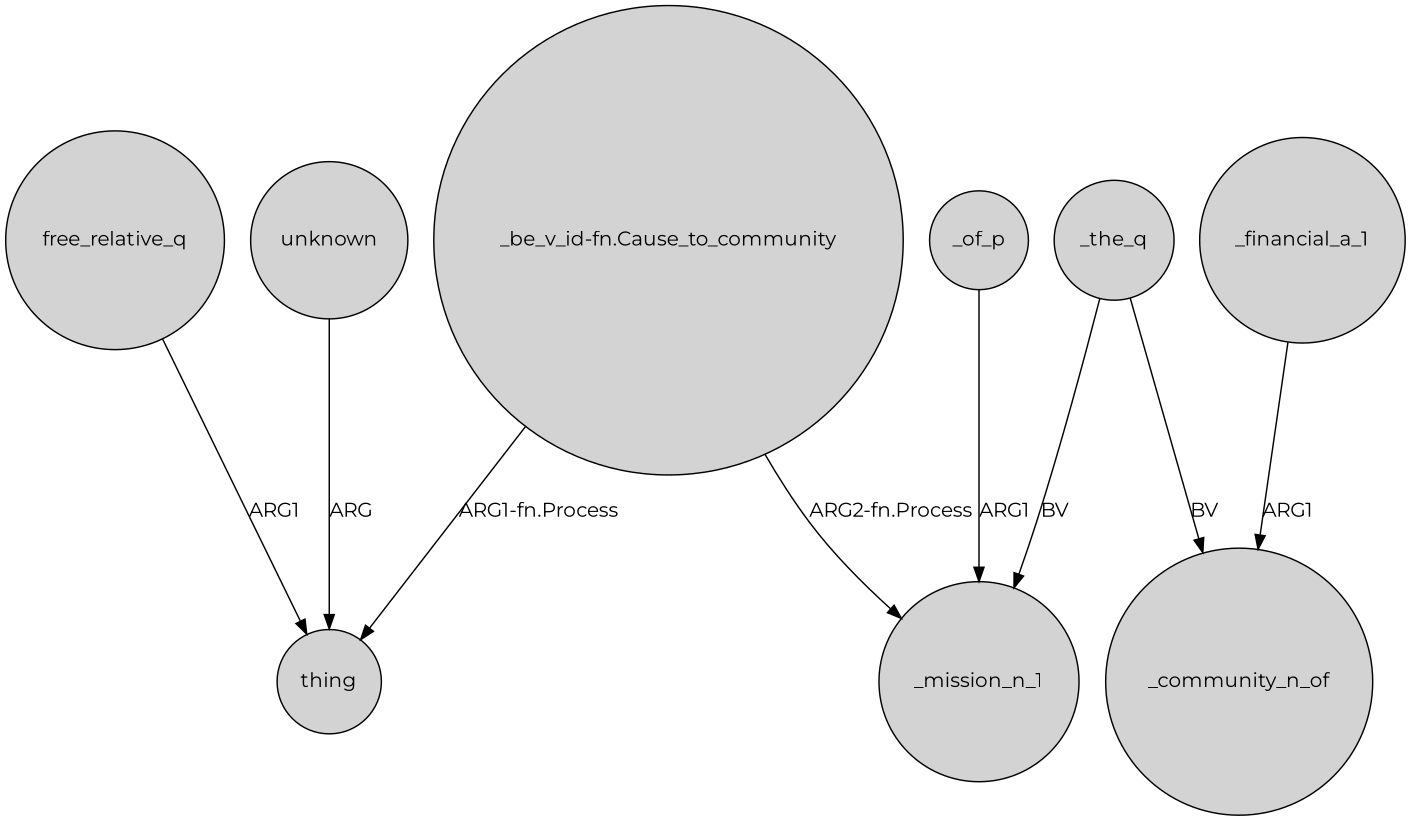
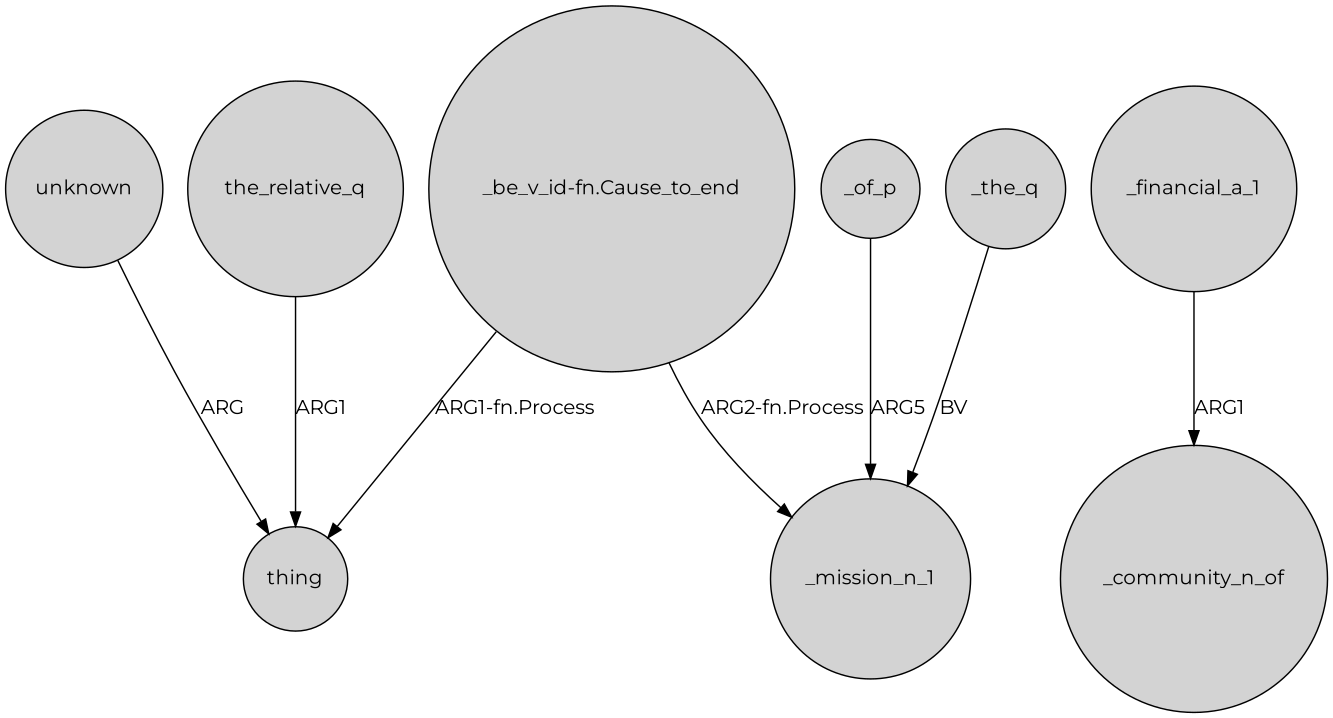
(115, 240) -> (296, 189)
(668, 240) -> (612, 189)
(1165, 418) -> none
(1005, 511) -> (899, 409)
